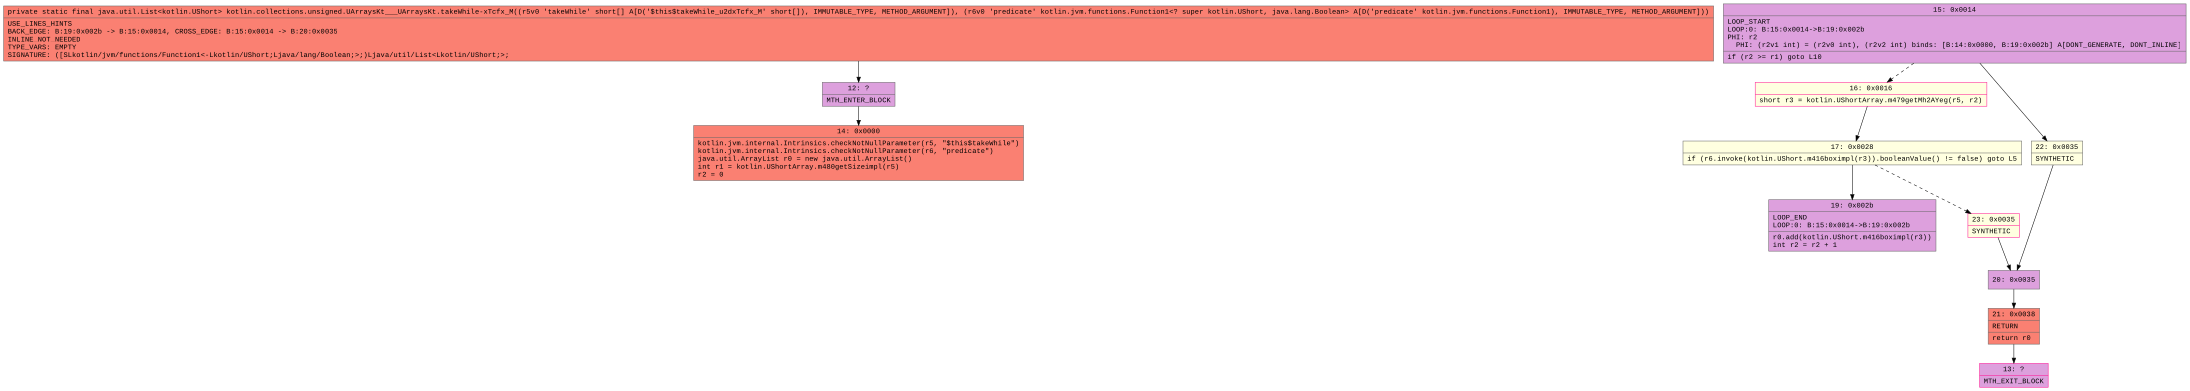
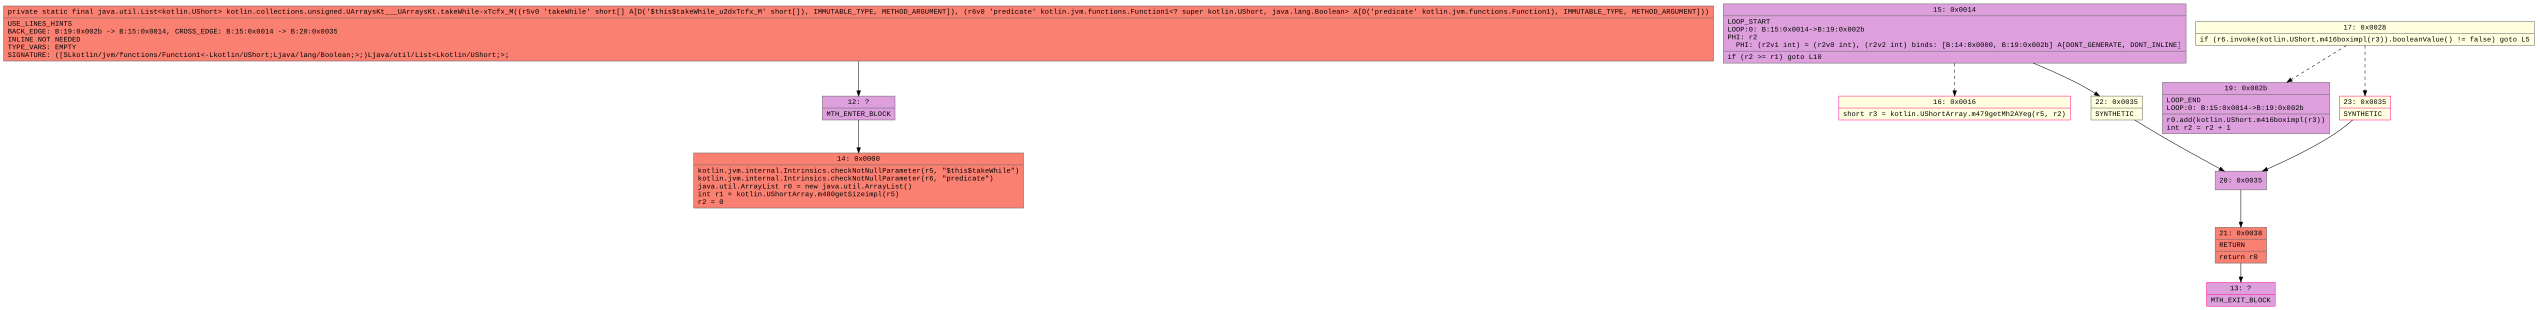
(1862, 121) -> none
(1852, 180) -> (2319, 62)
